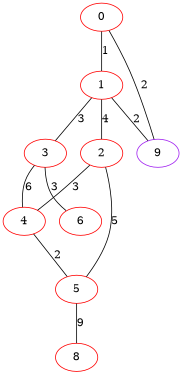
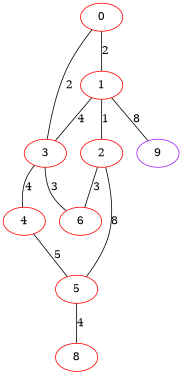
(106, 51) -> (106, 51)
(135, 84) -> (62, 81)
(81, 119) -> (81, 119)
(106, 119) -> (106, 119)
(137, 119) -> (137, 119)
(29, 187) -> (29, 187)
(64, 188) -> (91, 187)
(115, 221) -> (115, 221)
(58, 255) -> (58, 255)
(81, 323) -> (81, 323)
